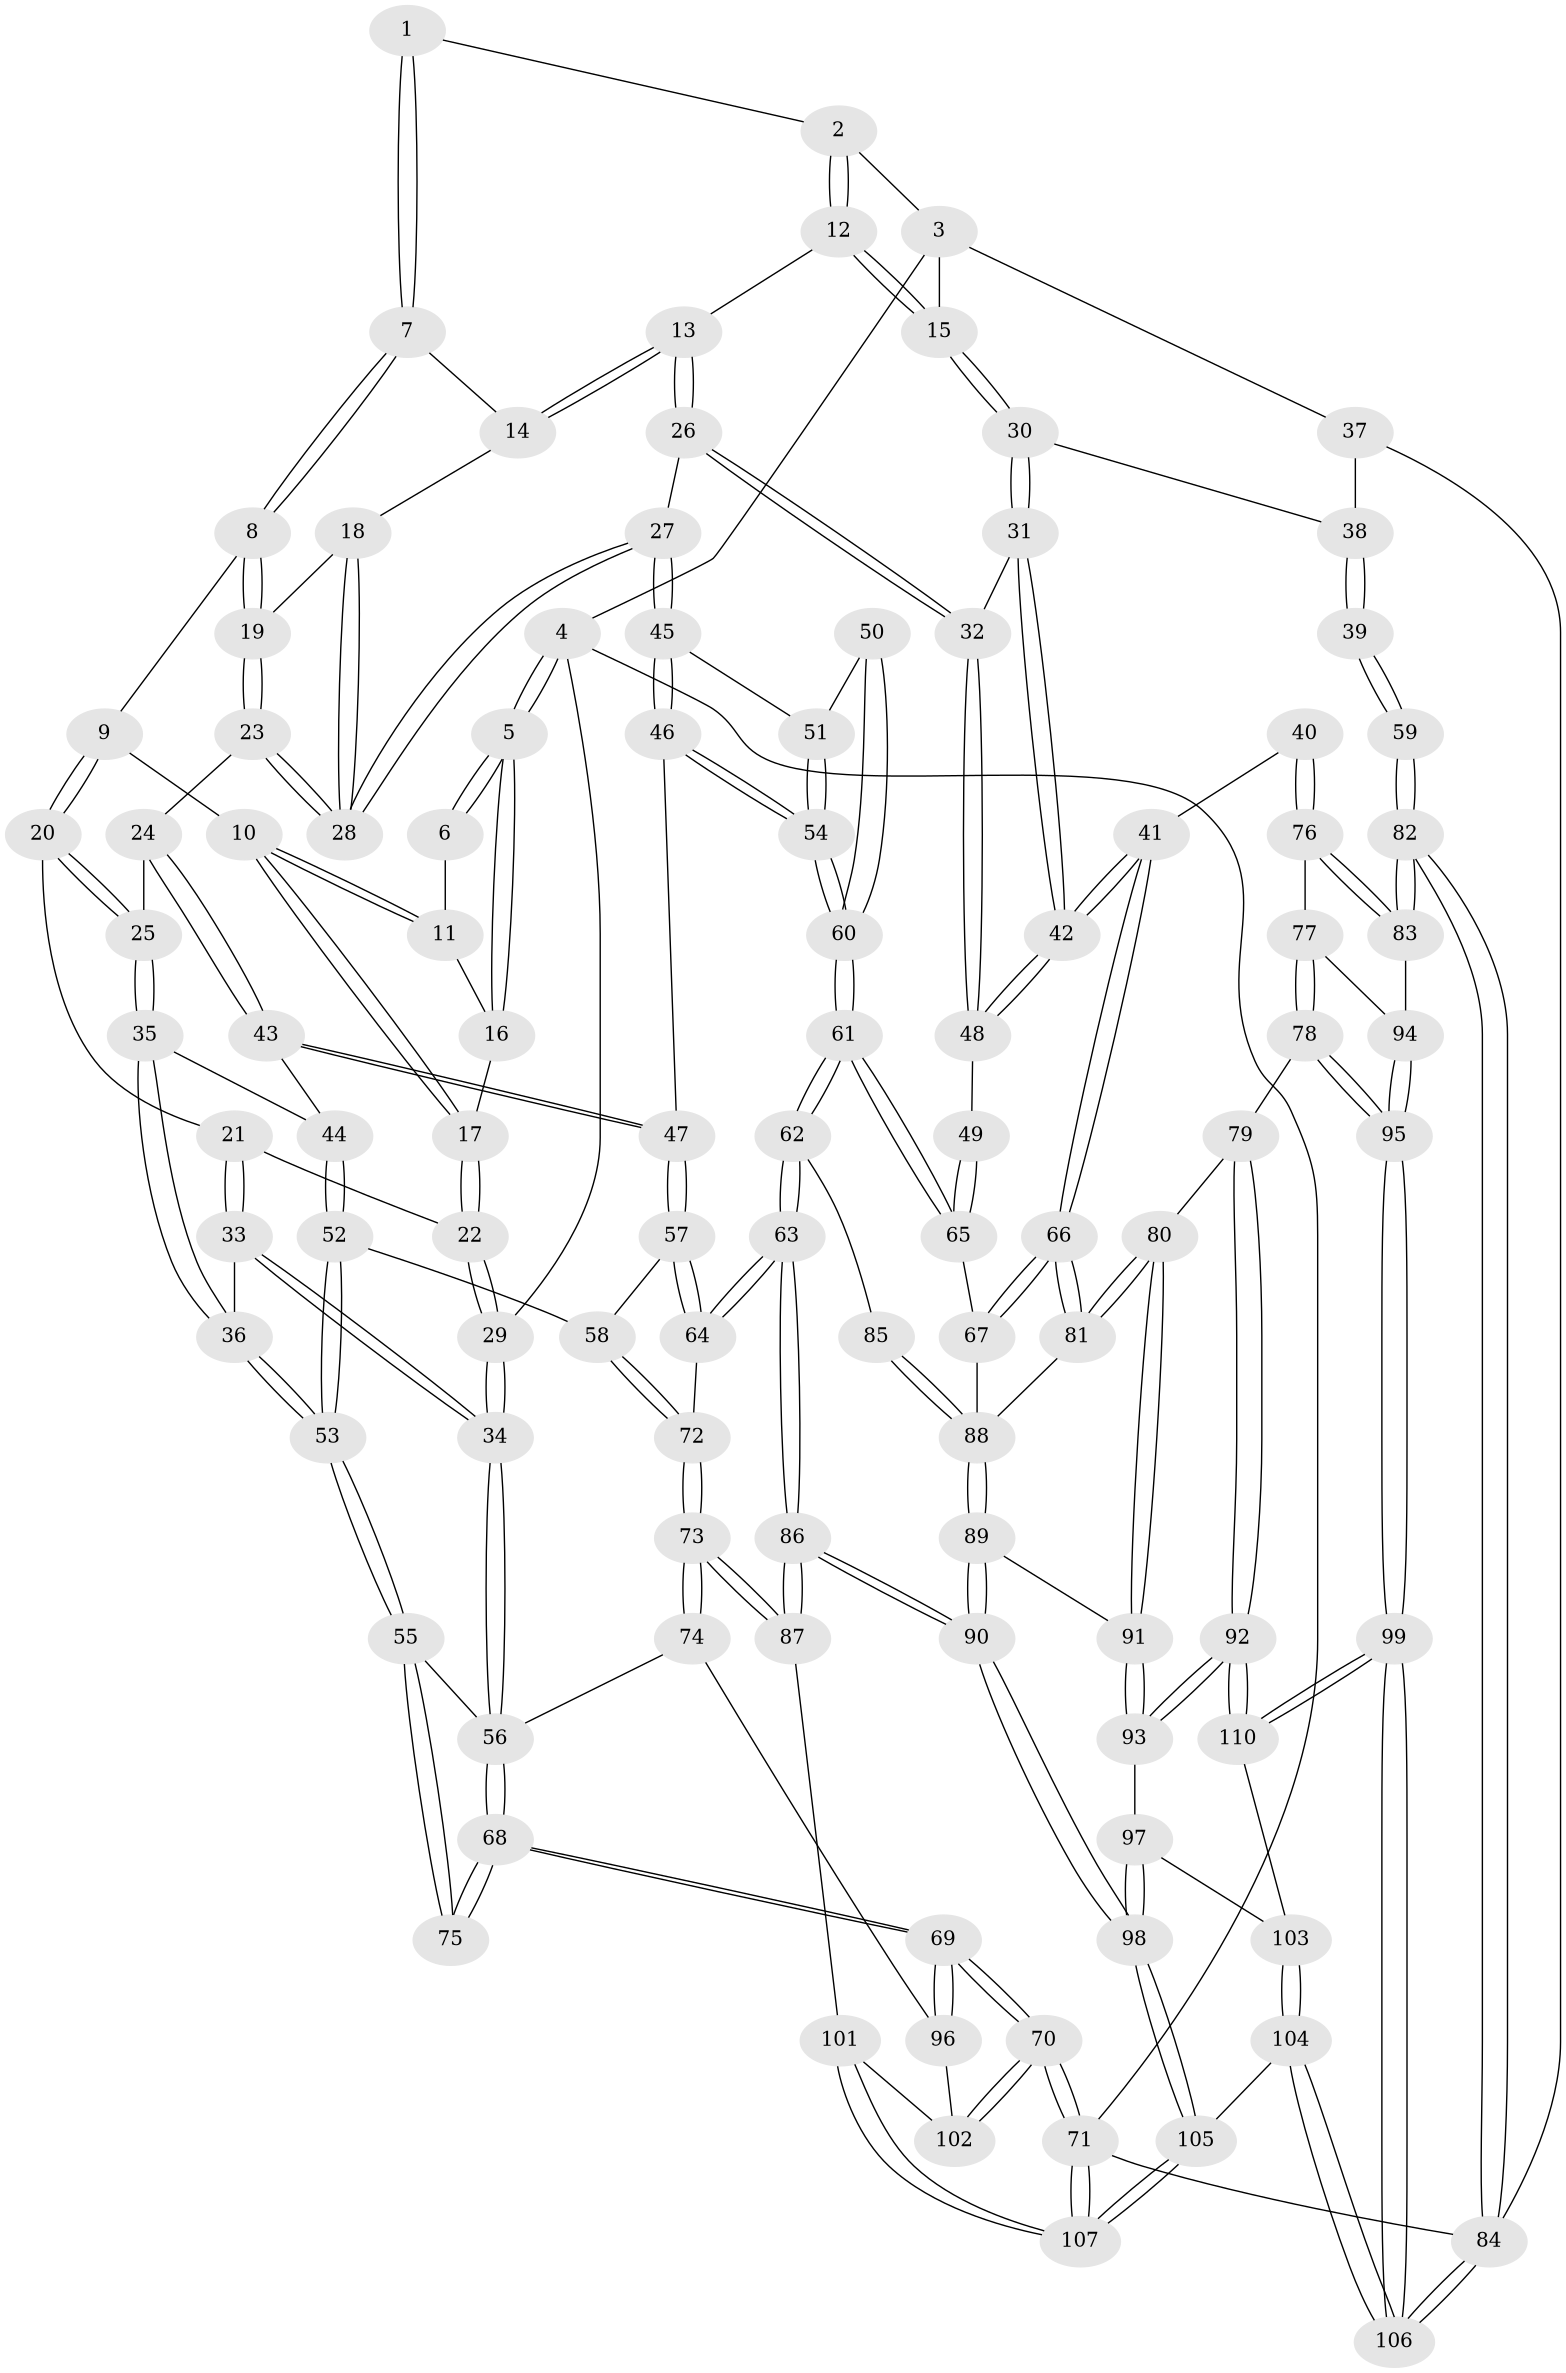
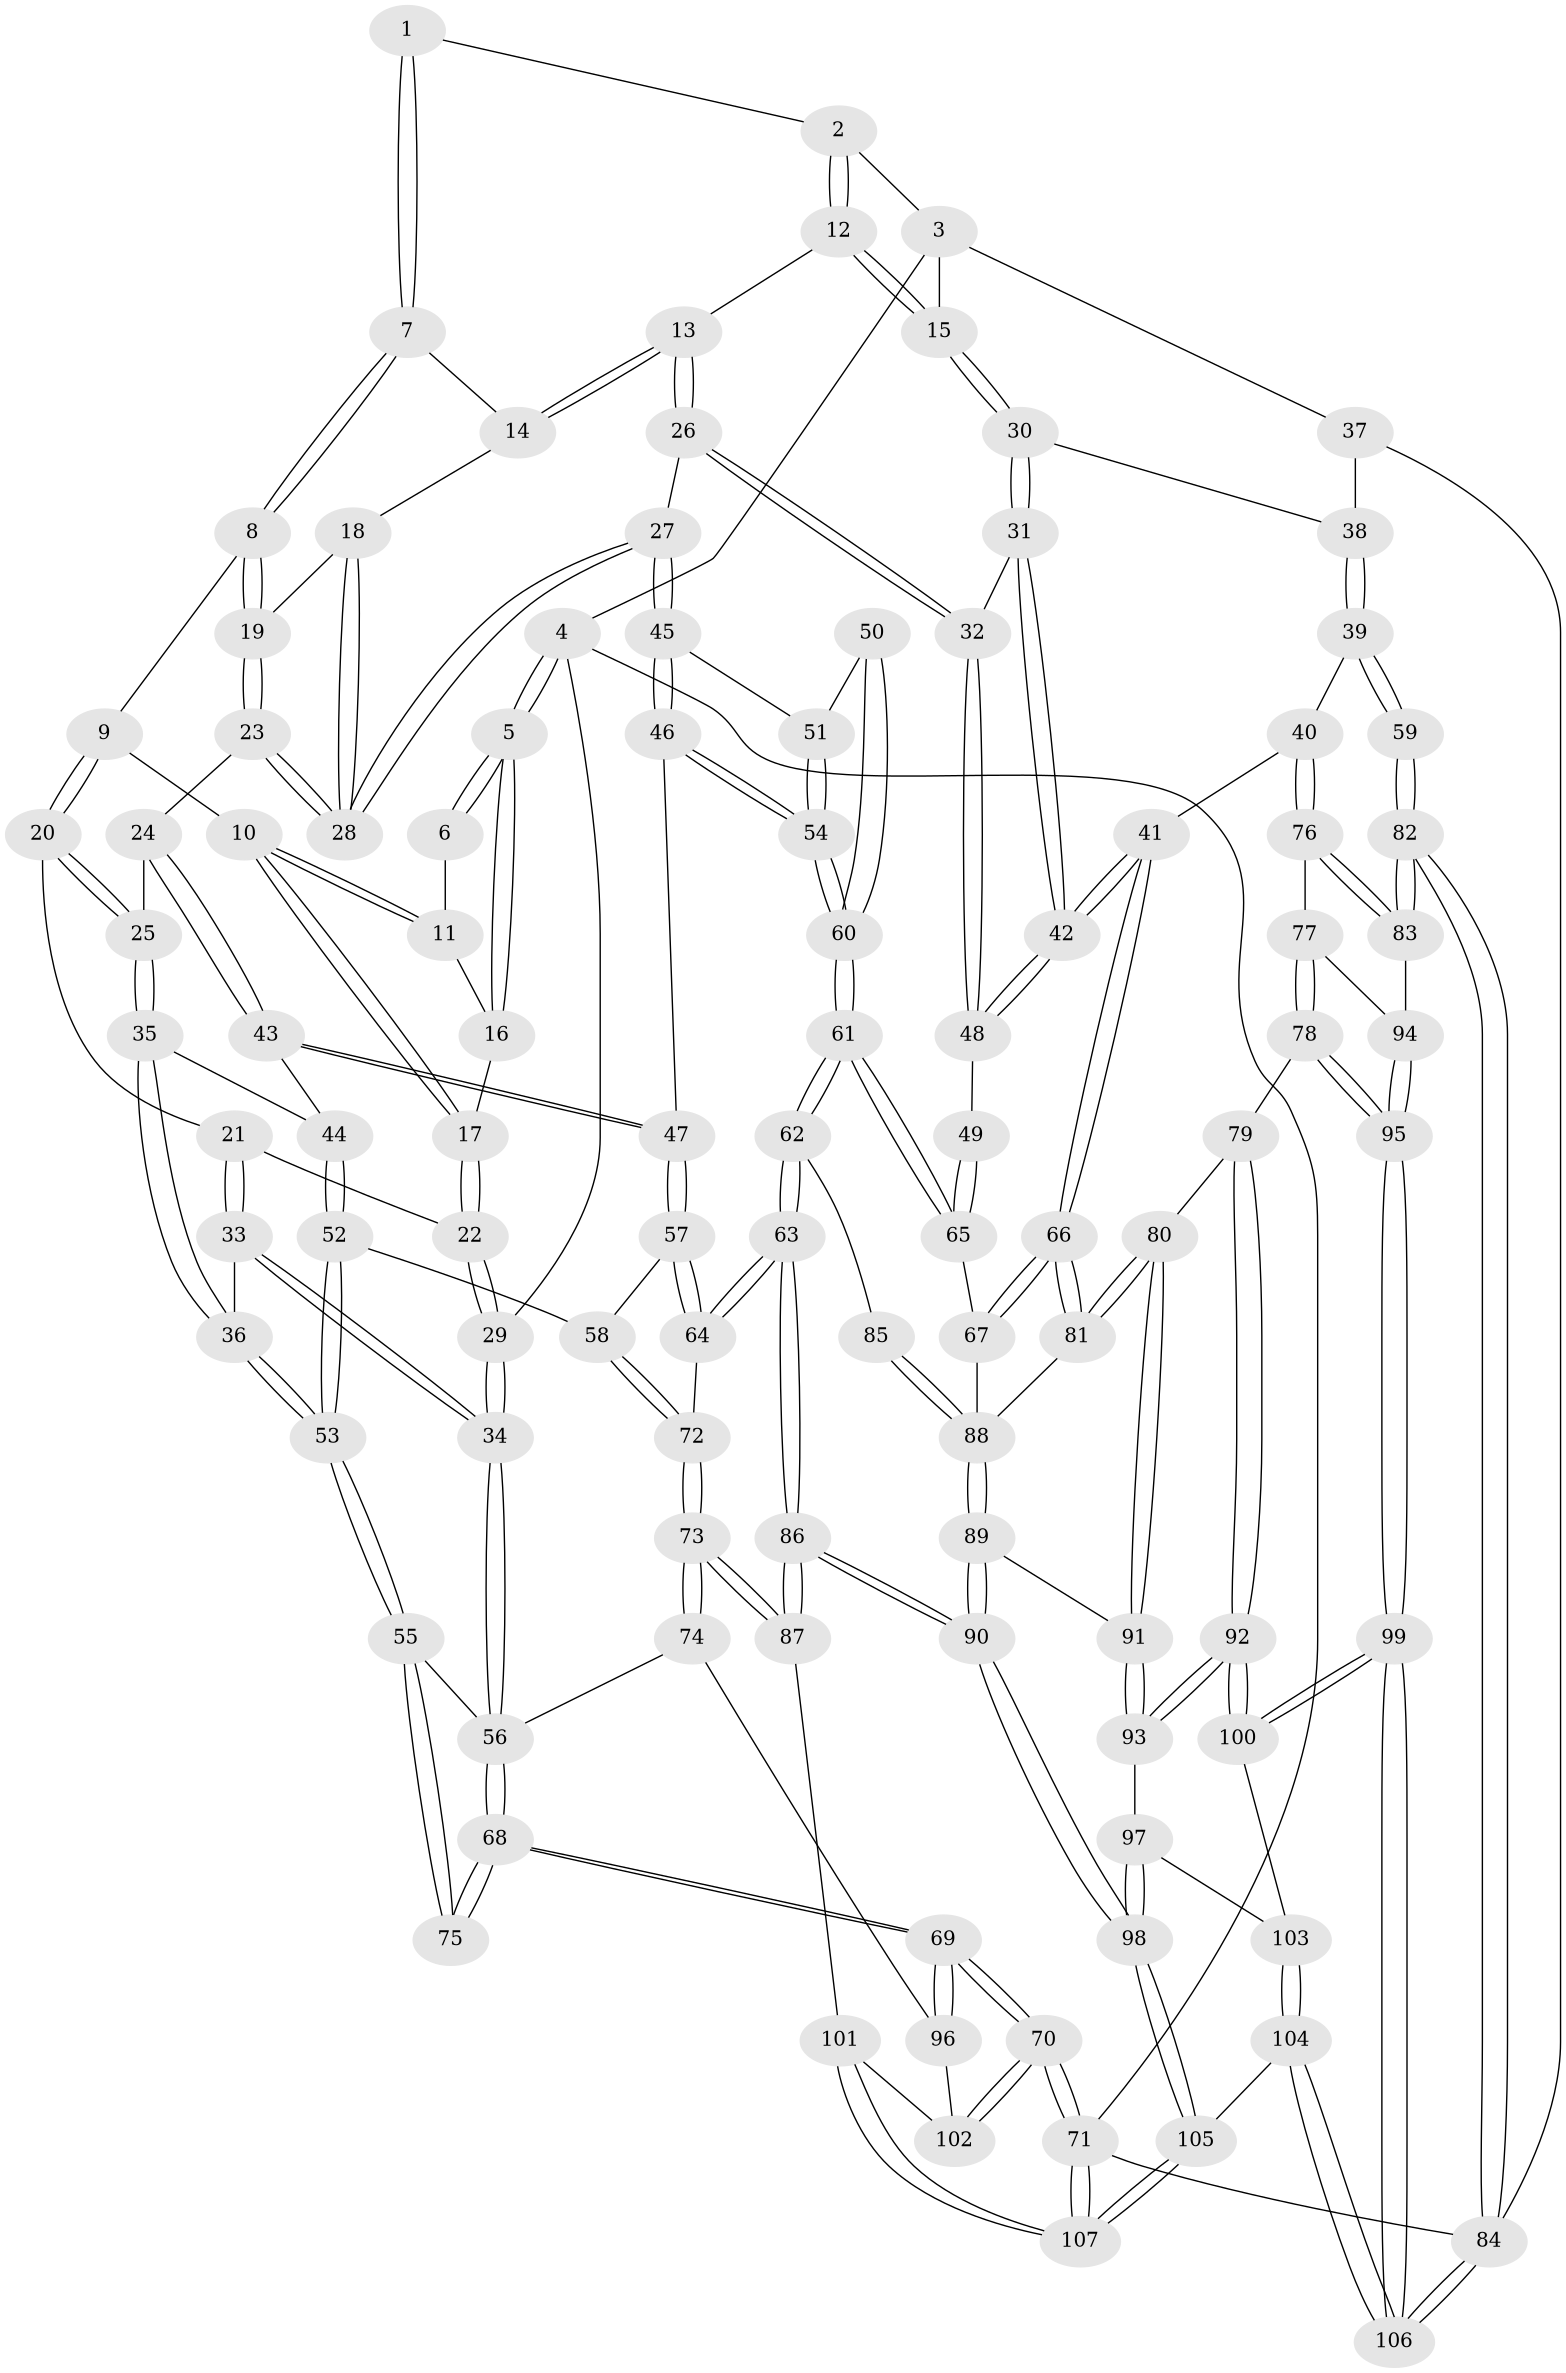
none -> (1330, 684)
(1238, 1739) -> (1238, 1739)
